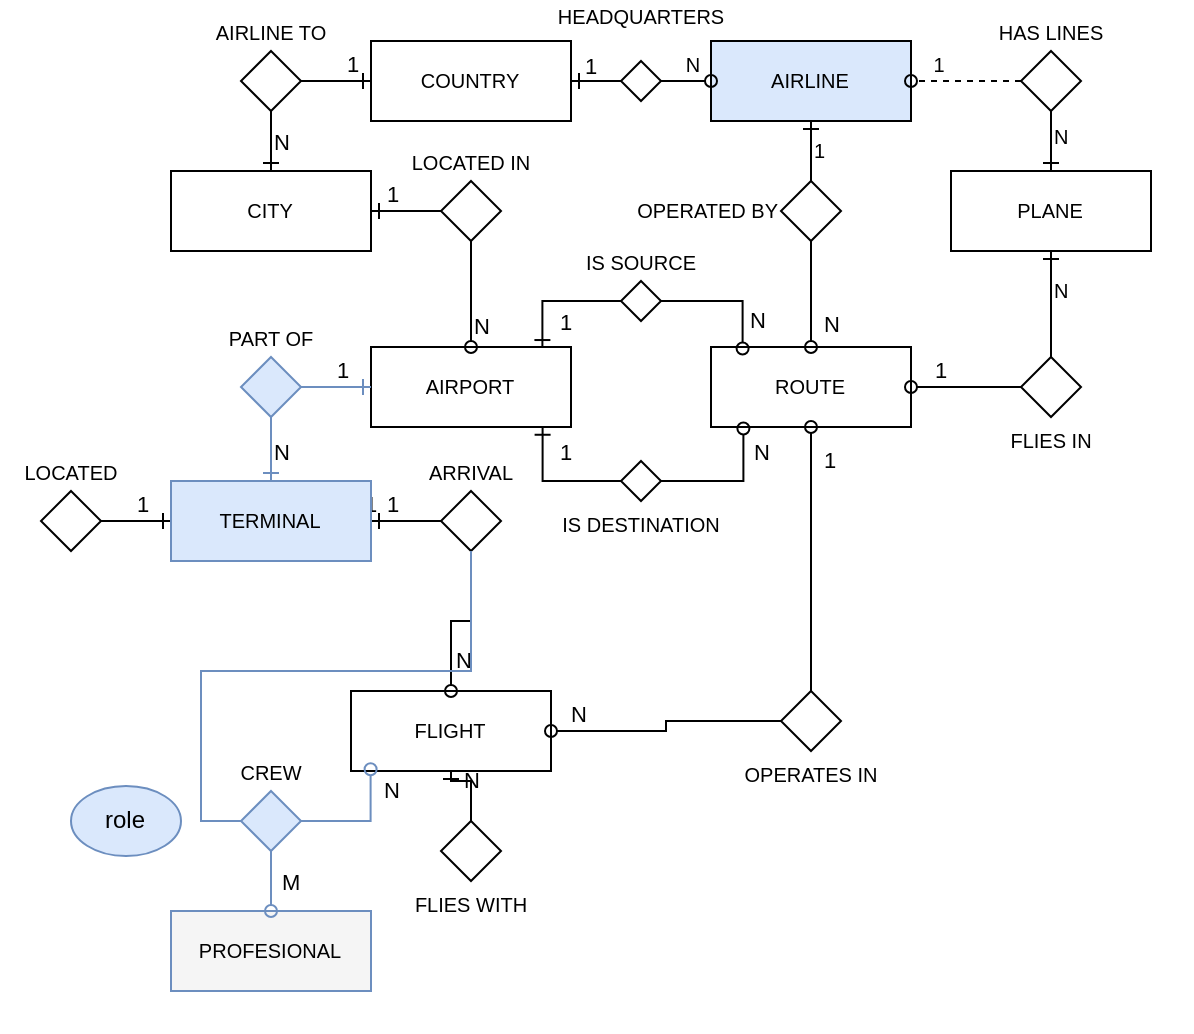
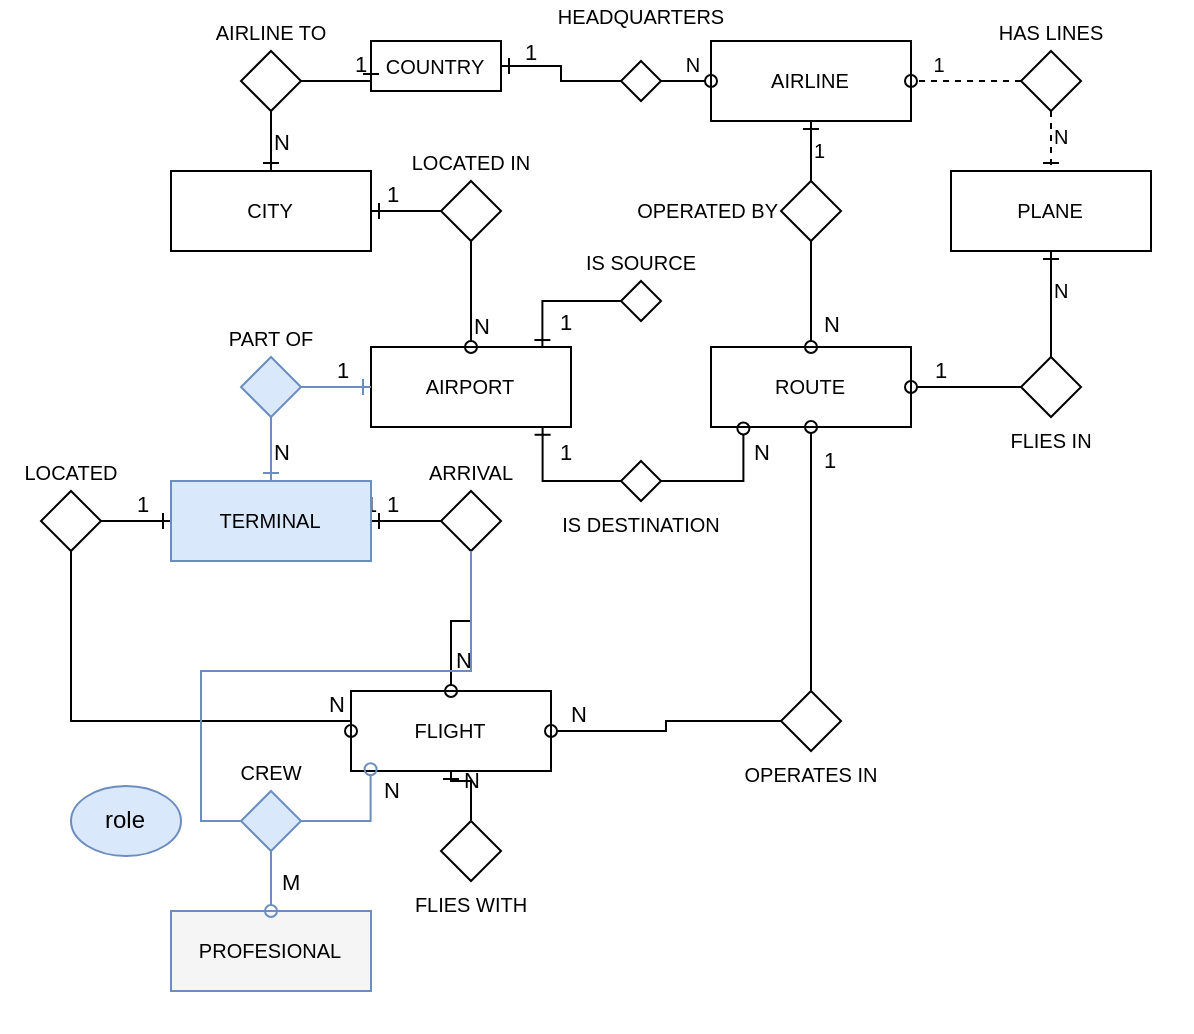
(471, 81) -> (436, 66)
(811, 81) -> (811, 81)
(1051, 143) -> (1051, 143)
(722, 301) -> none
none -> (128, 721)
